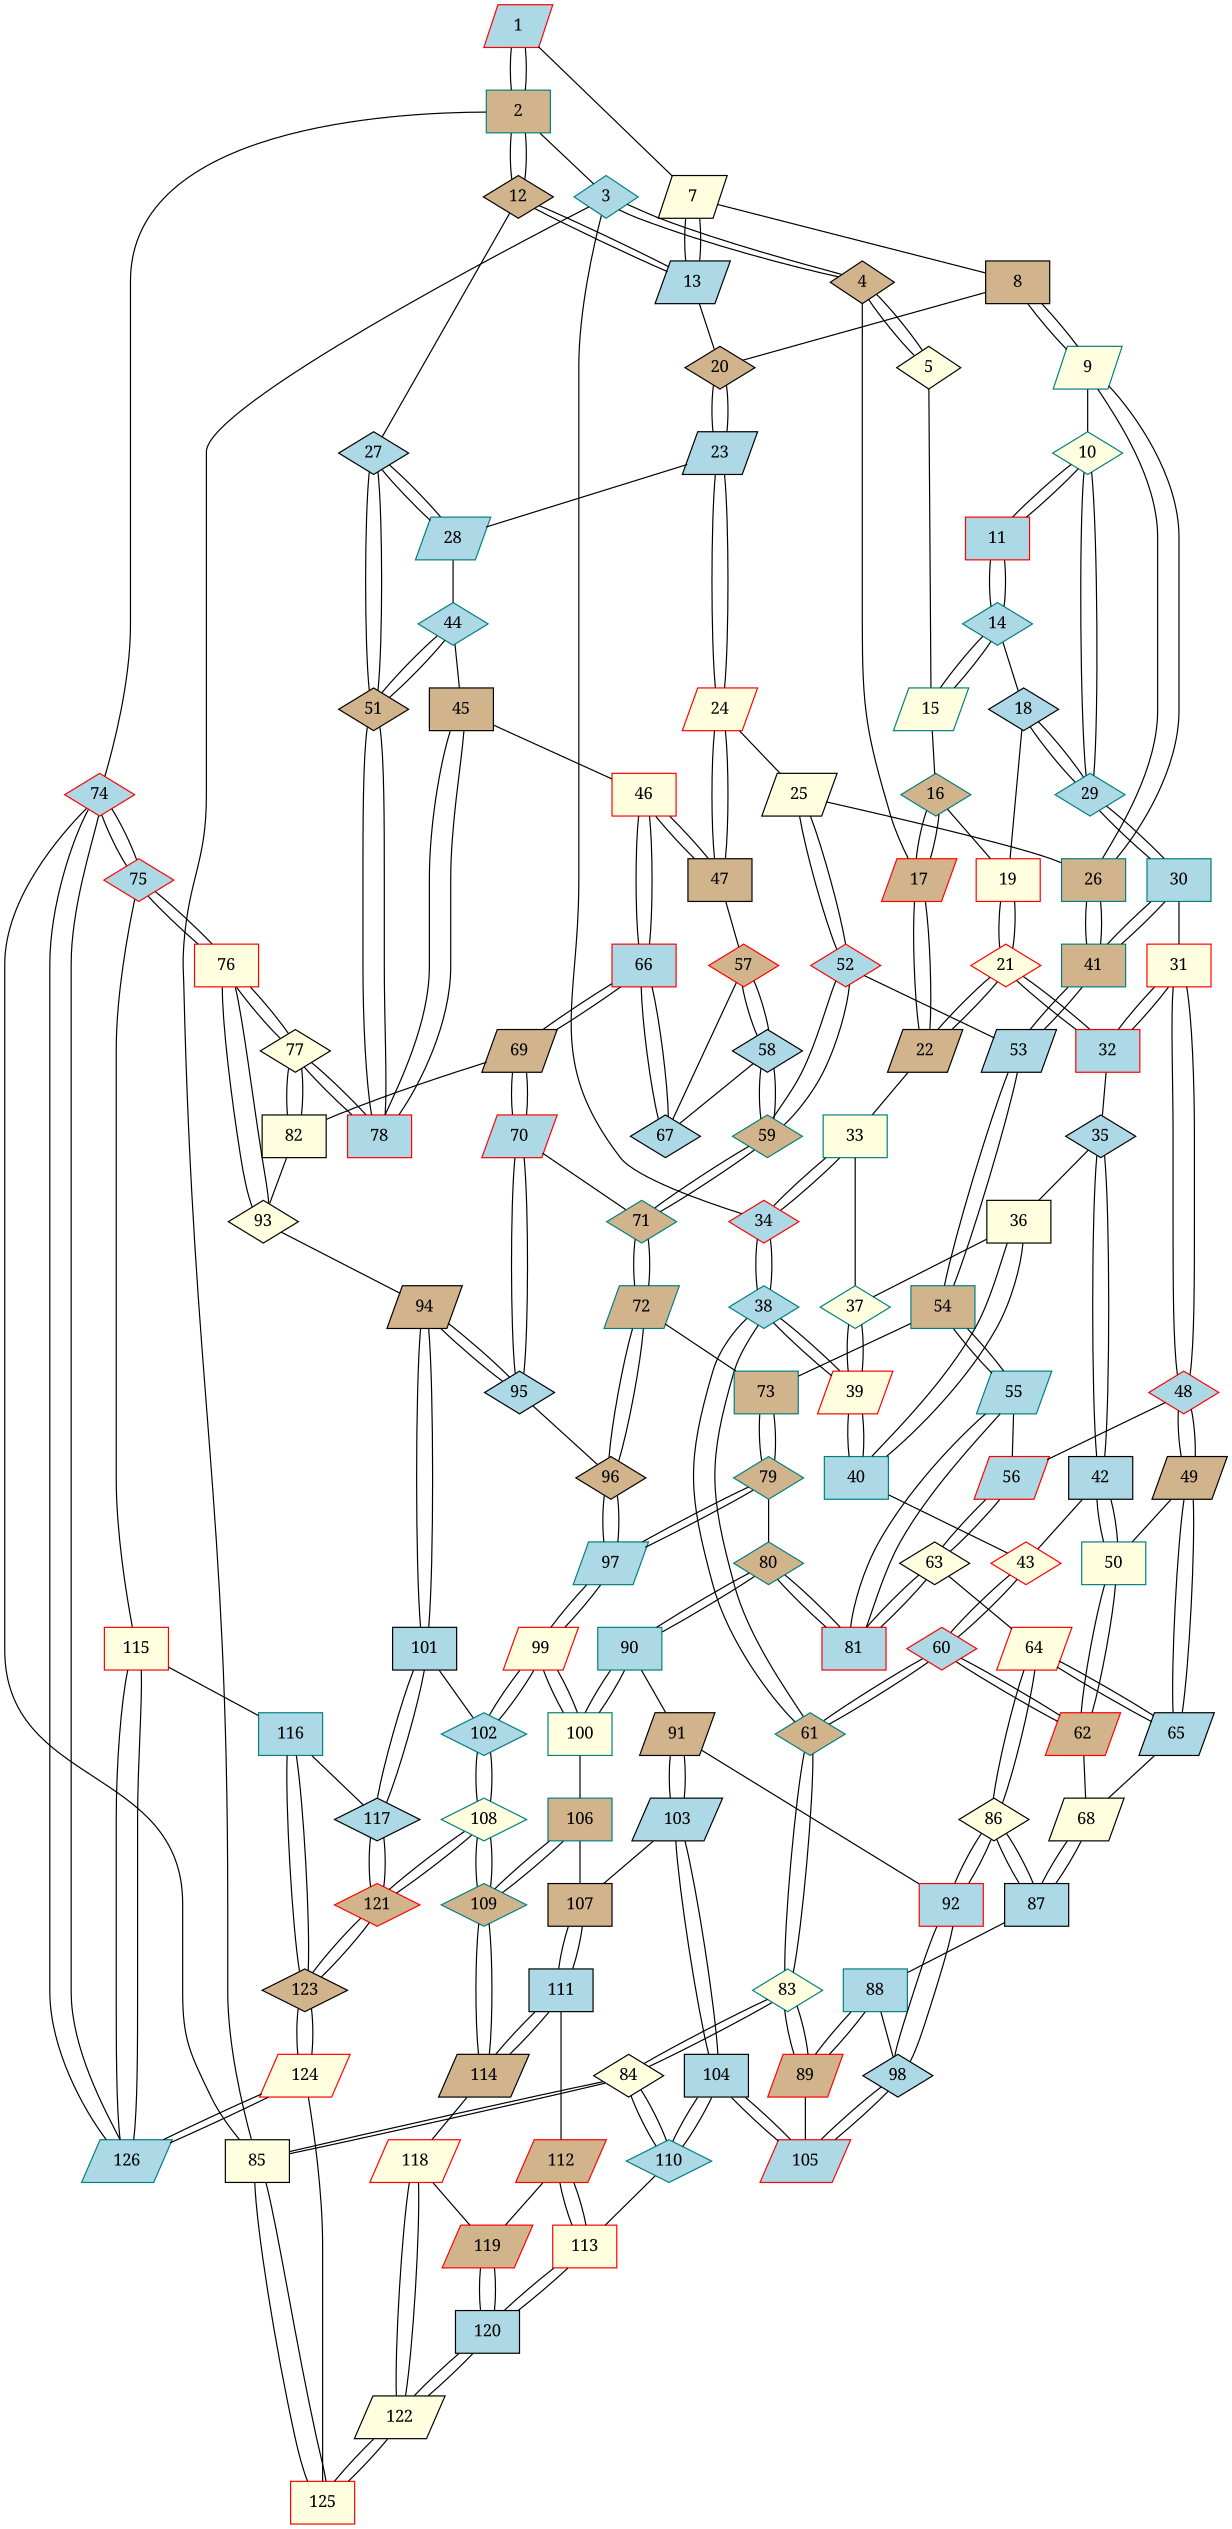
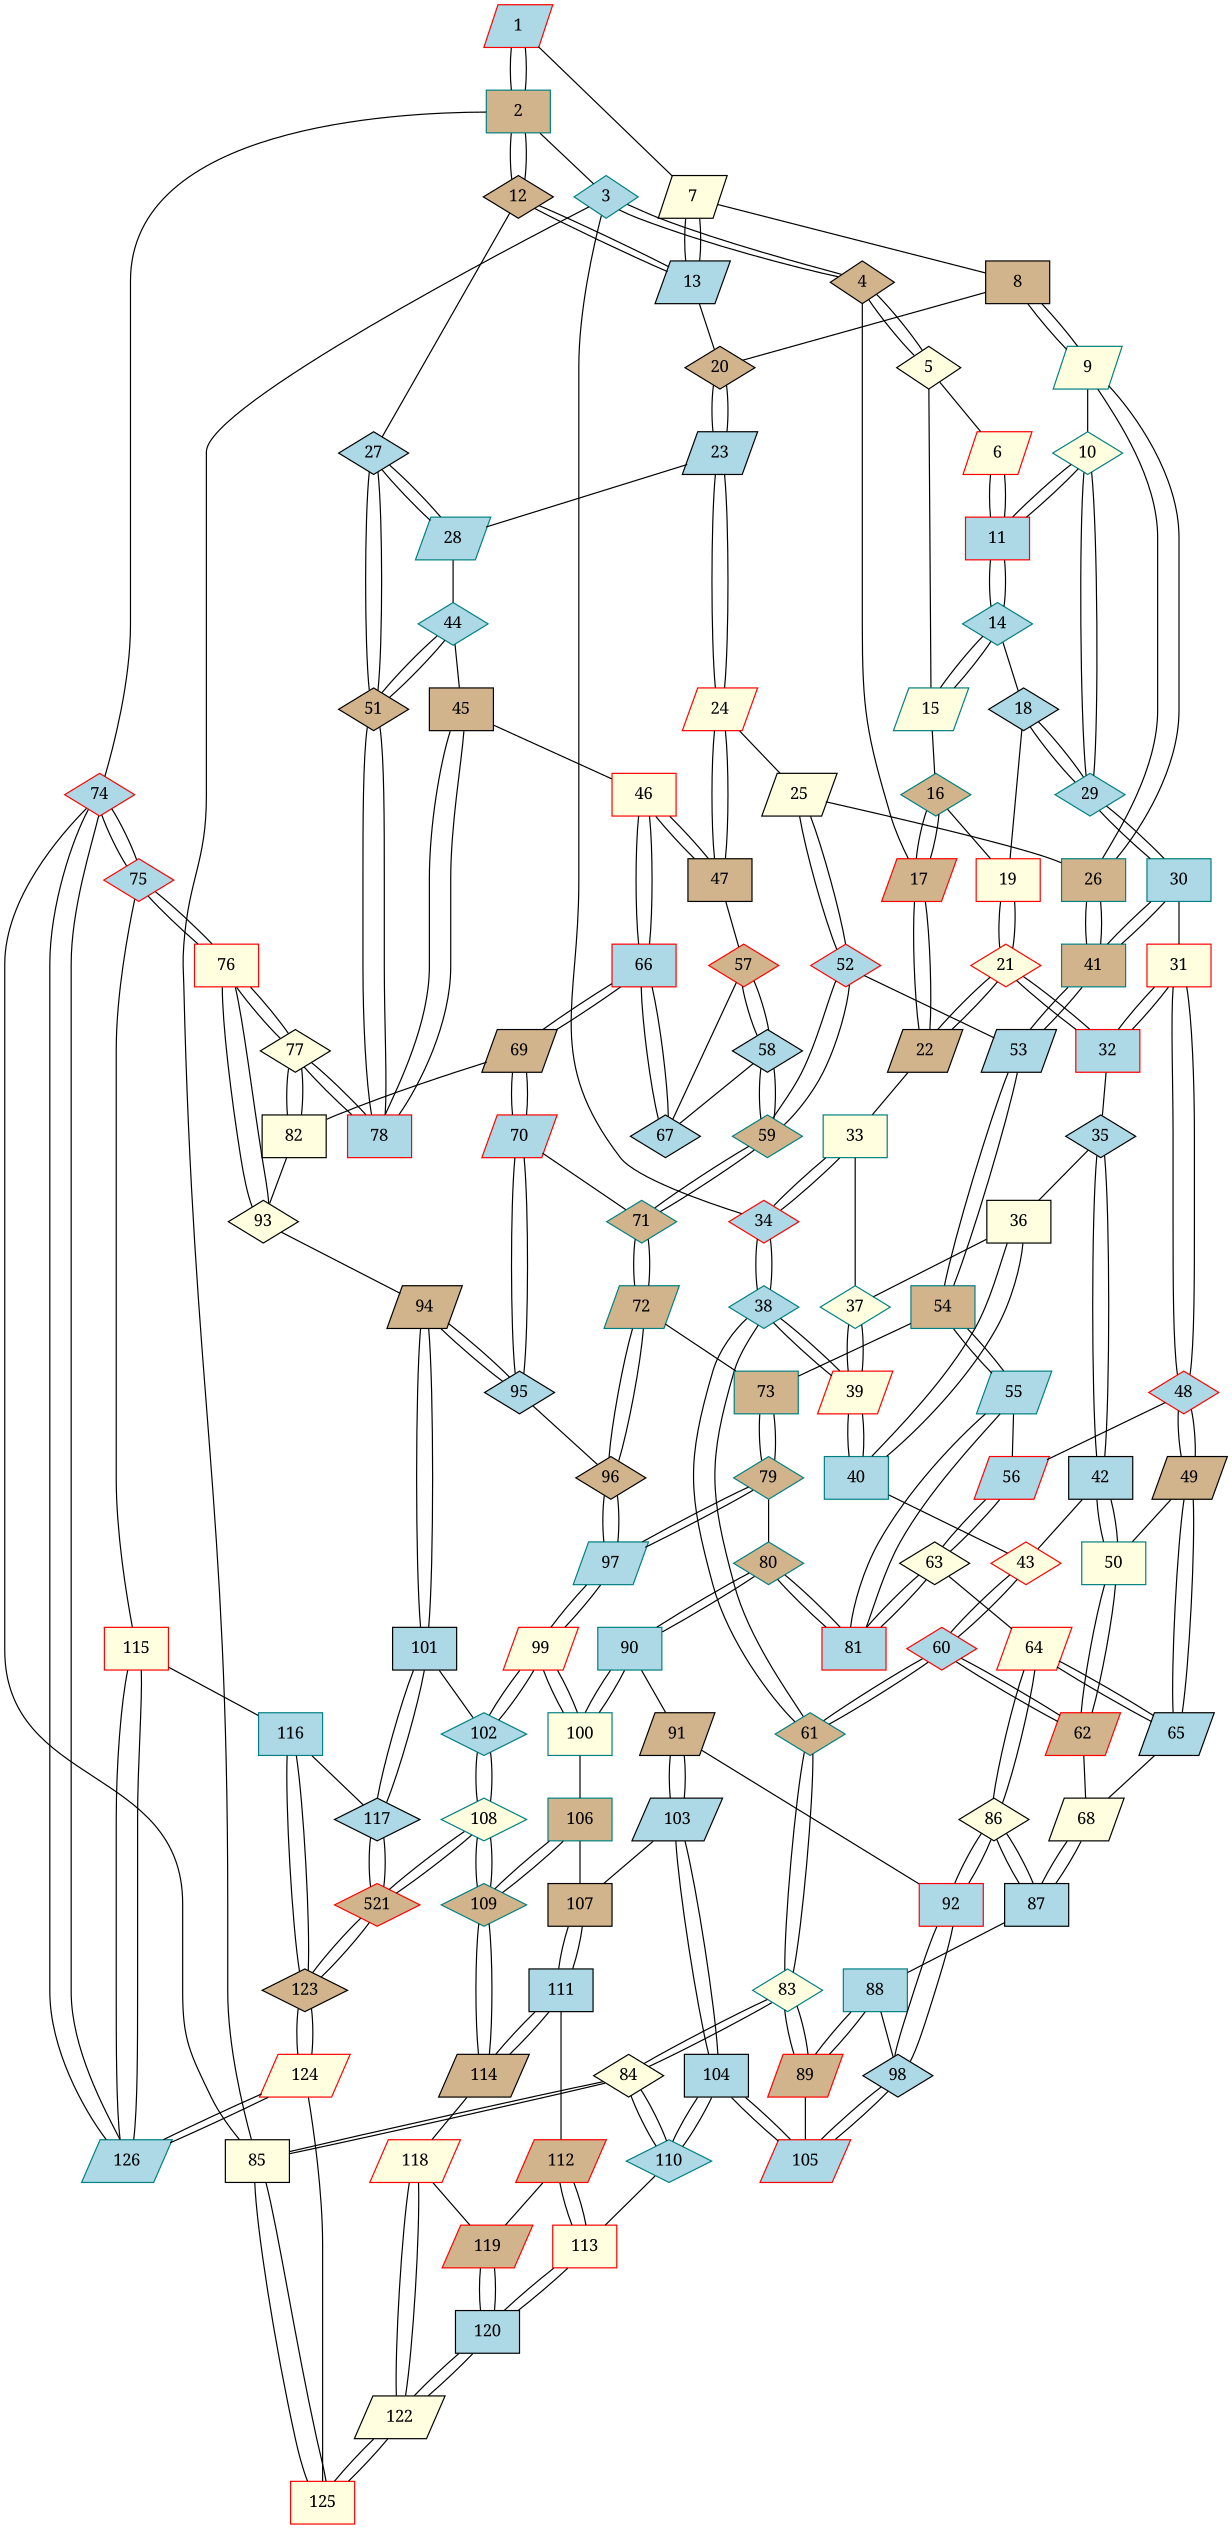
none -> (998, 453)
(377, 1905) -> (377, 1905)
